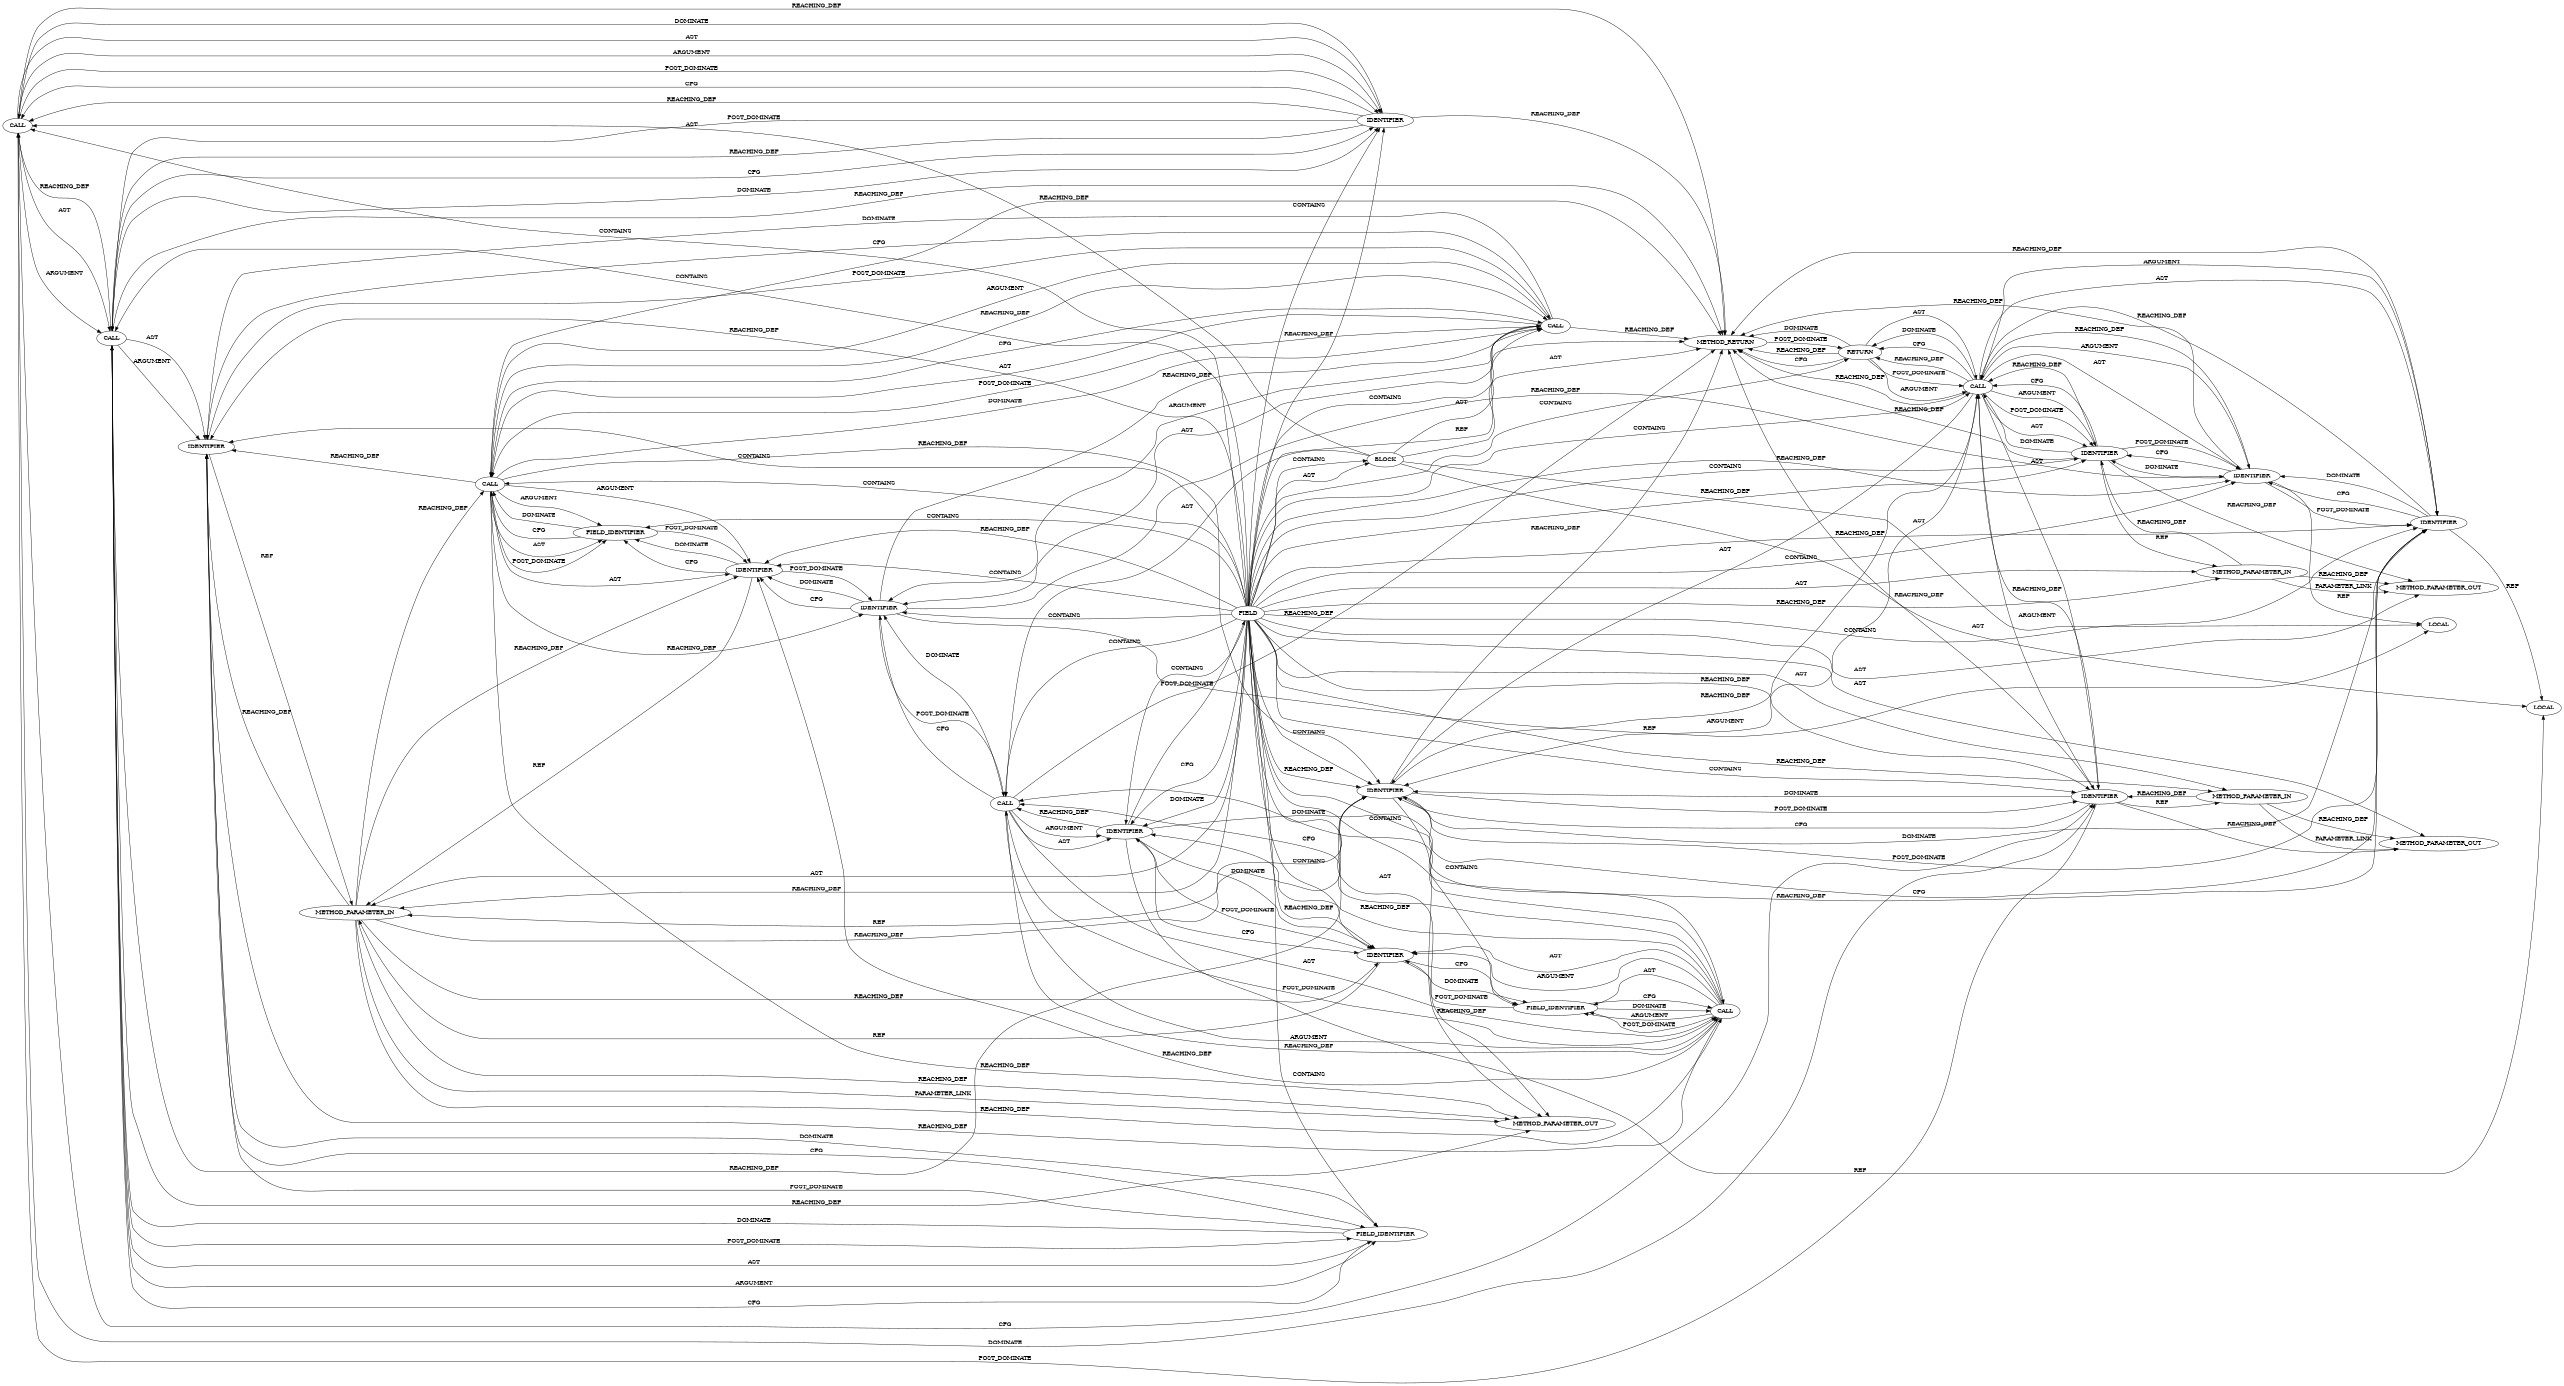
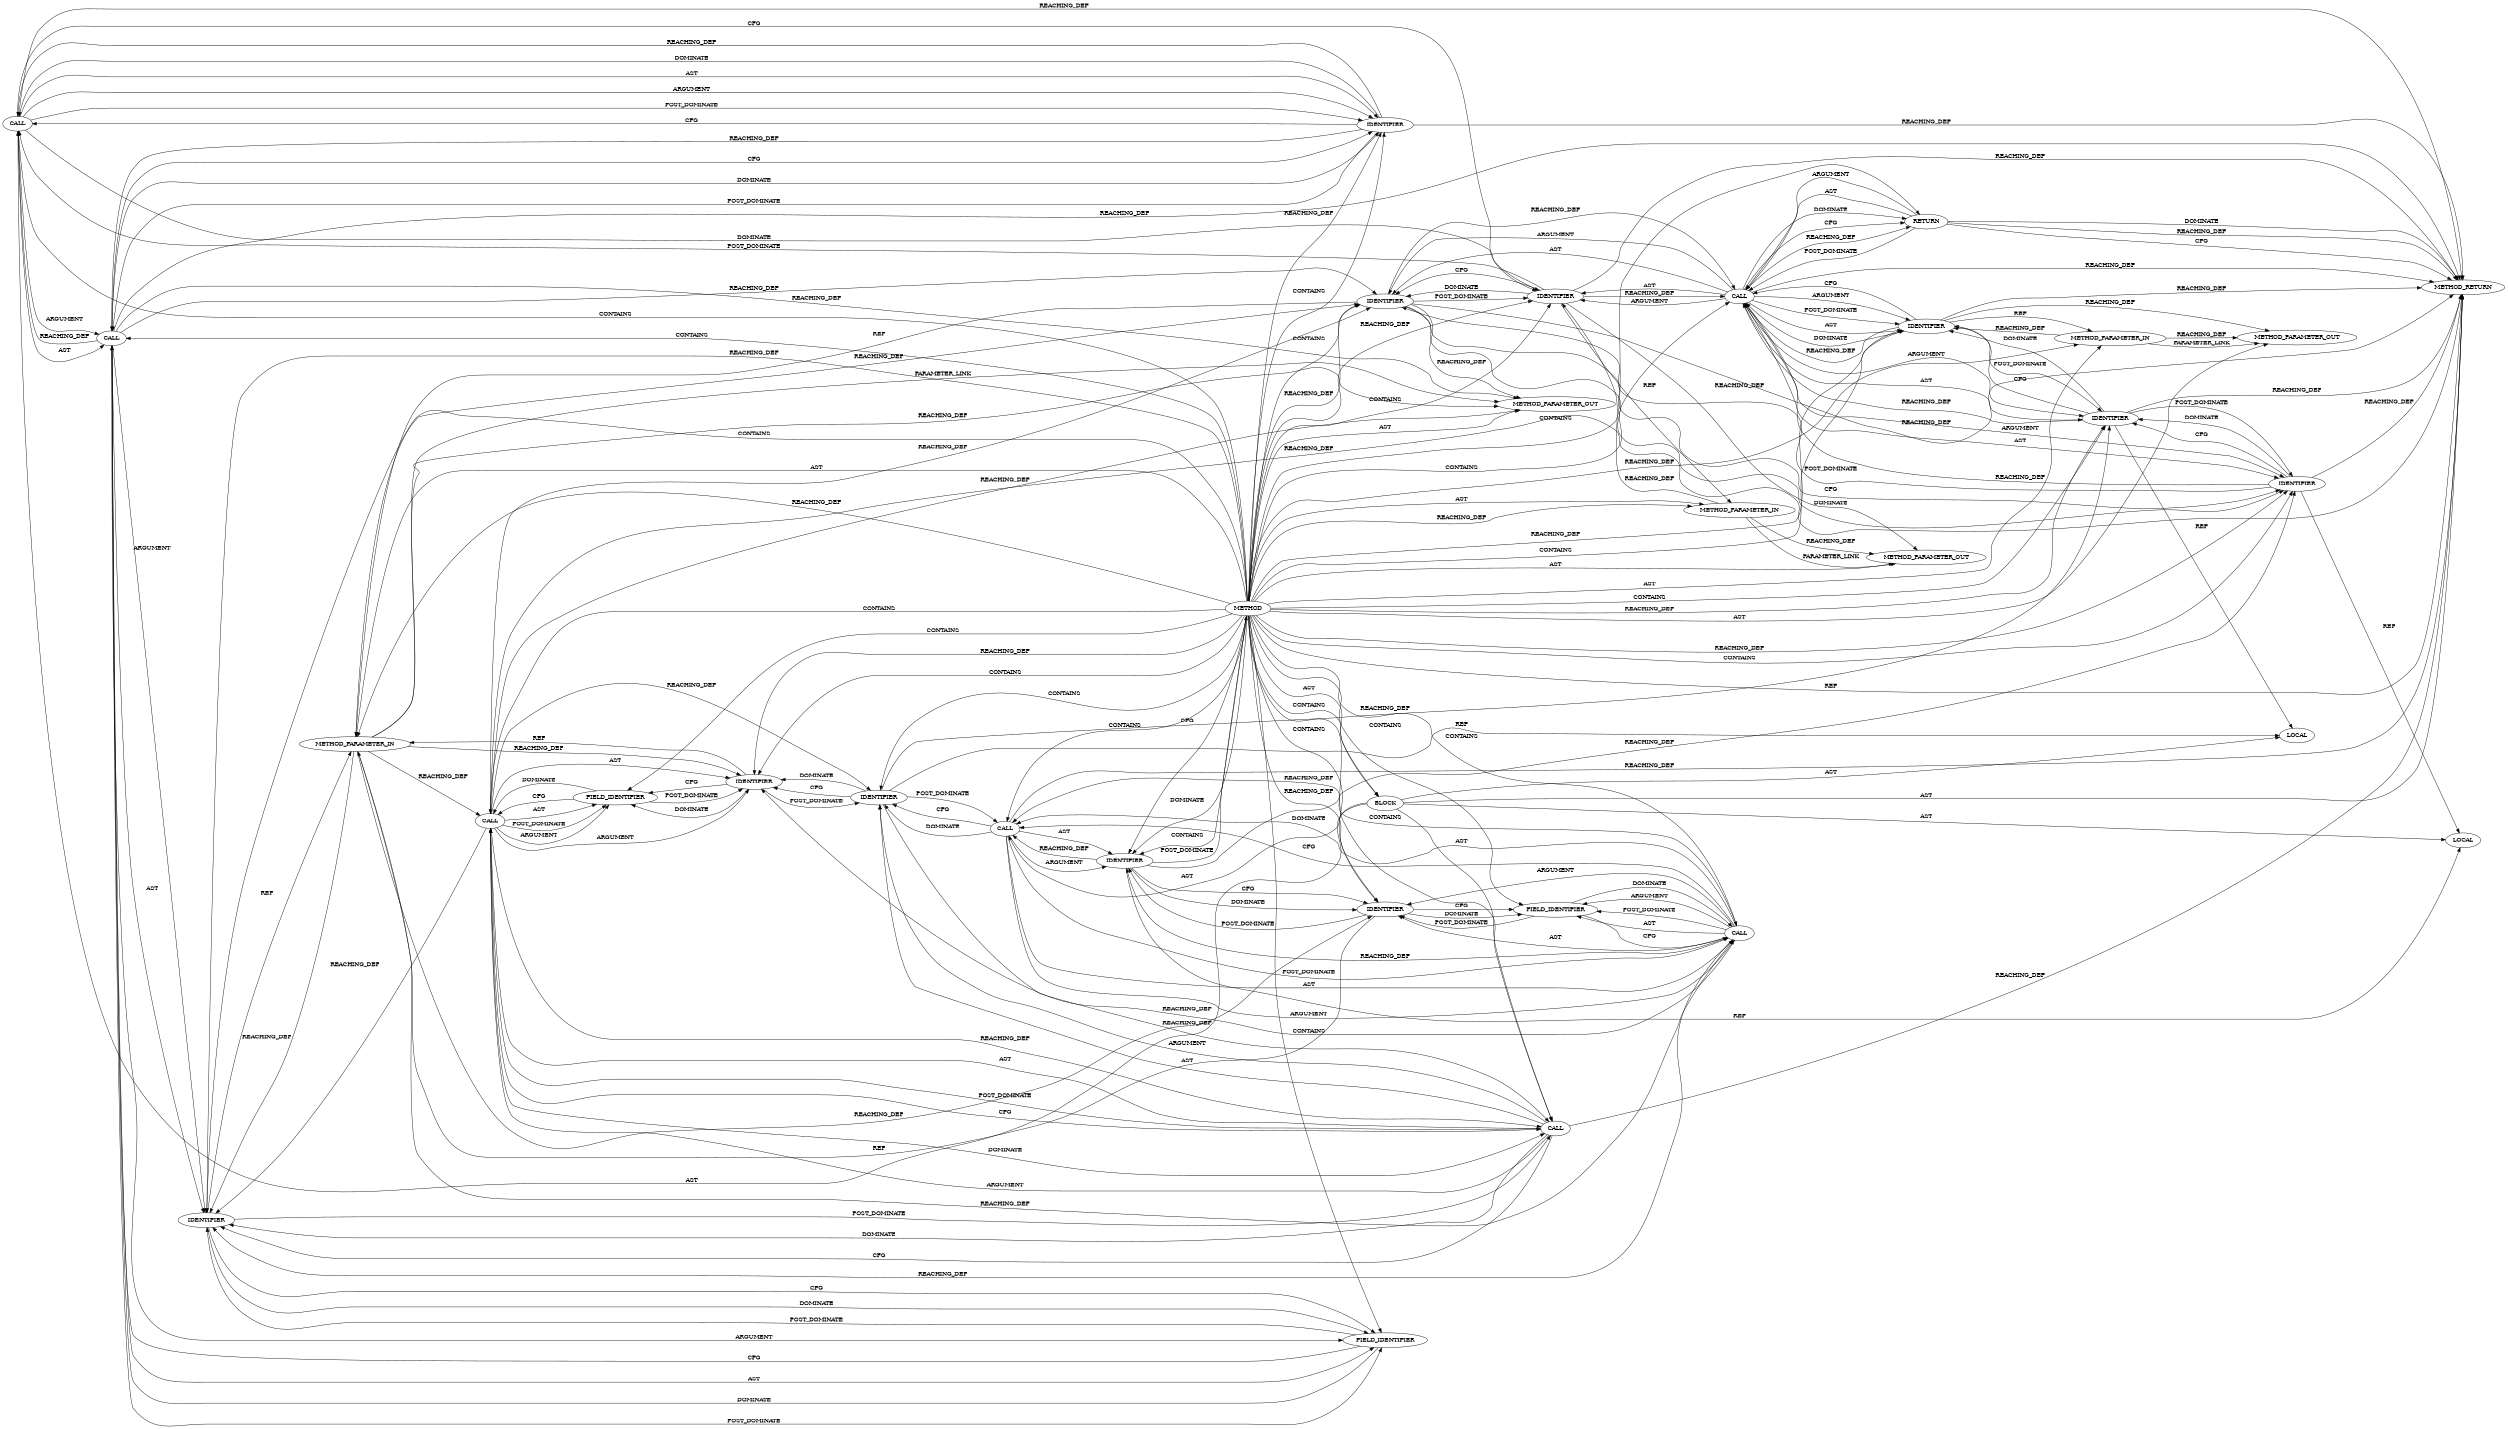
(1803, 344) -> none
(1248, 613) -> (1248, 608)
